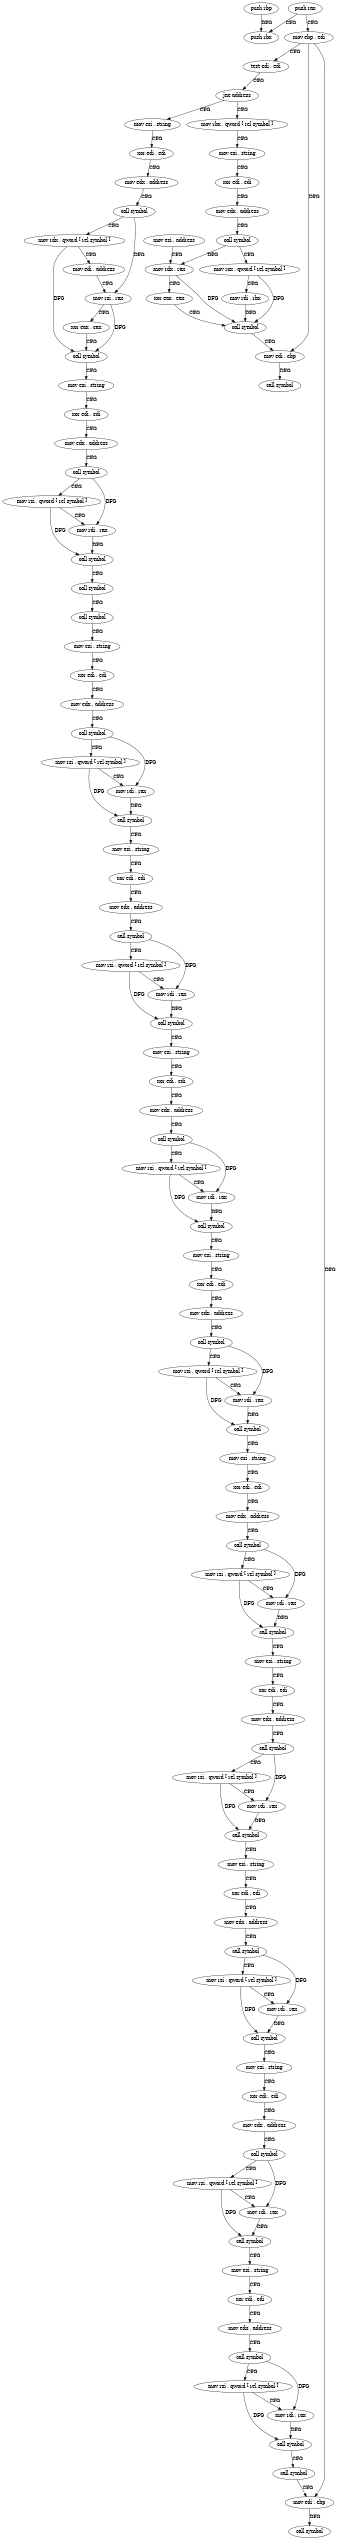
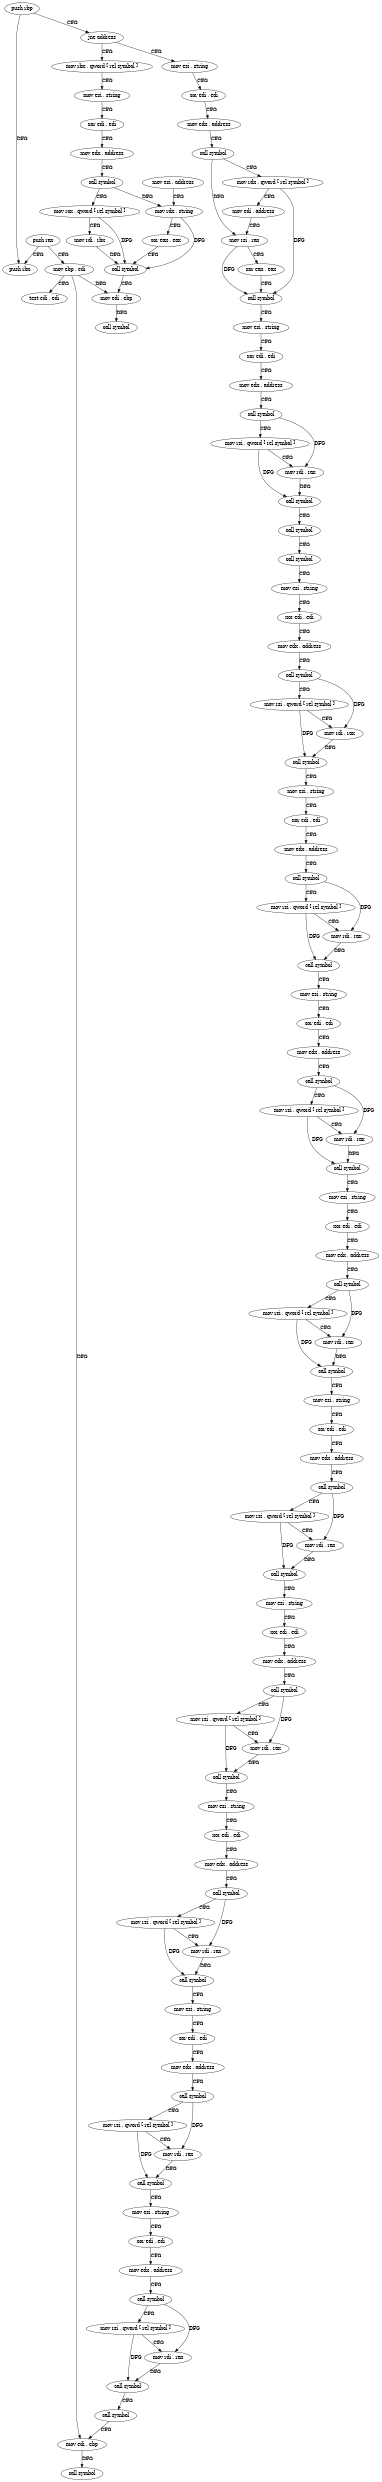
(253, 80) -> (60, 22)
(169, 270) -> (174, 212)
